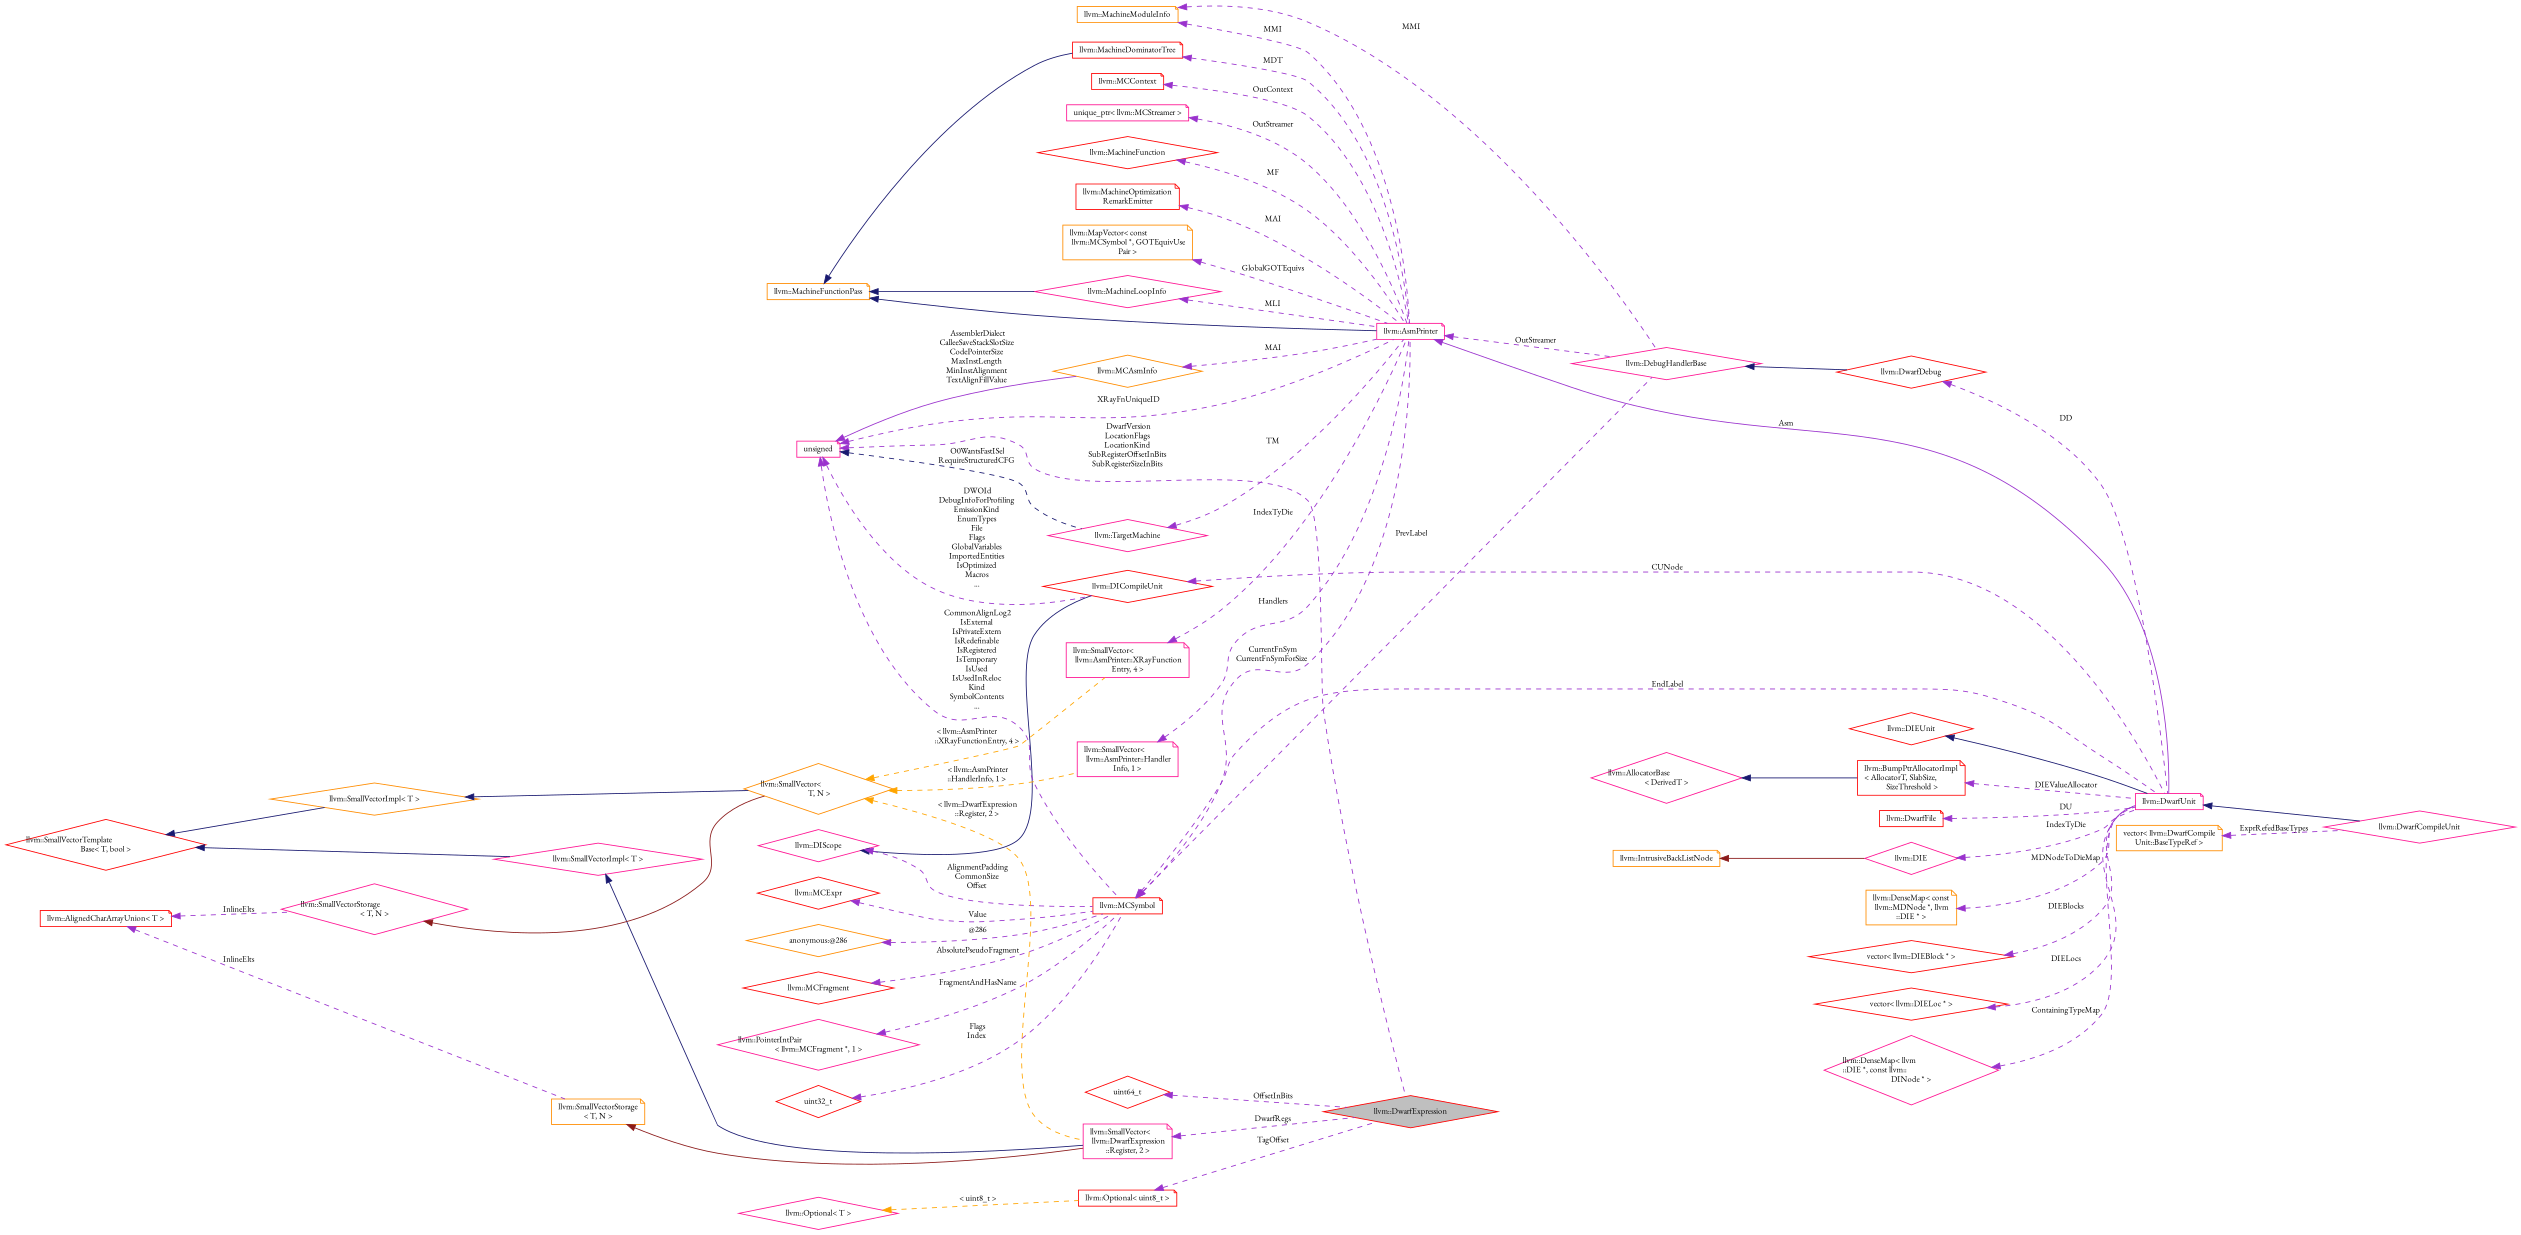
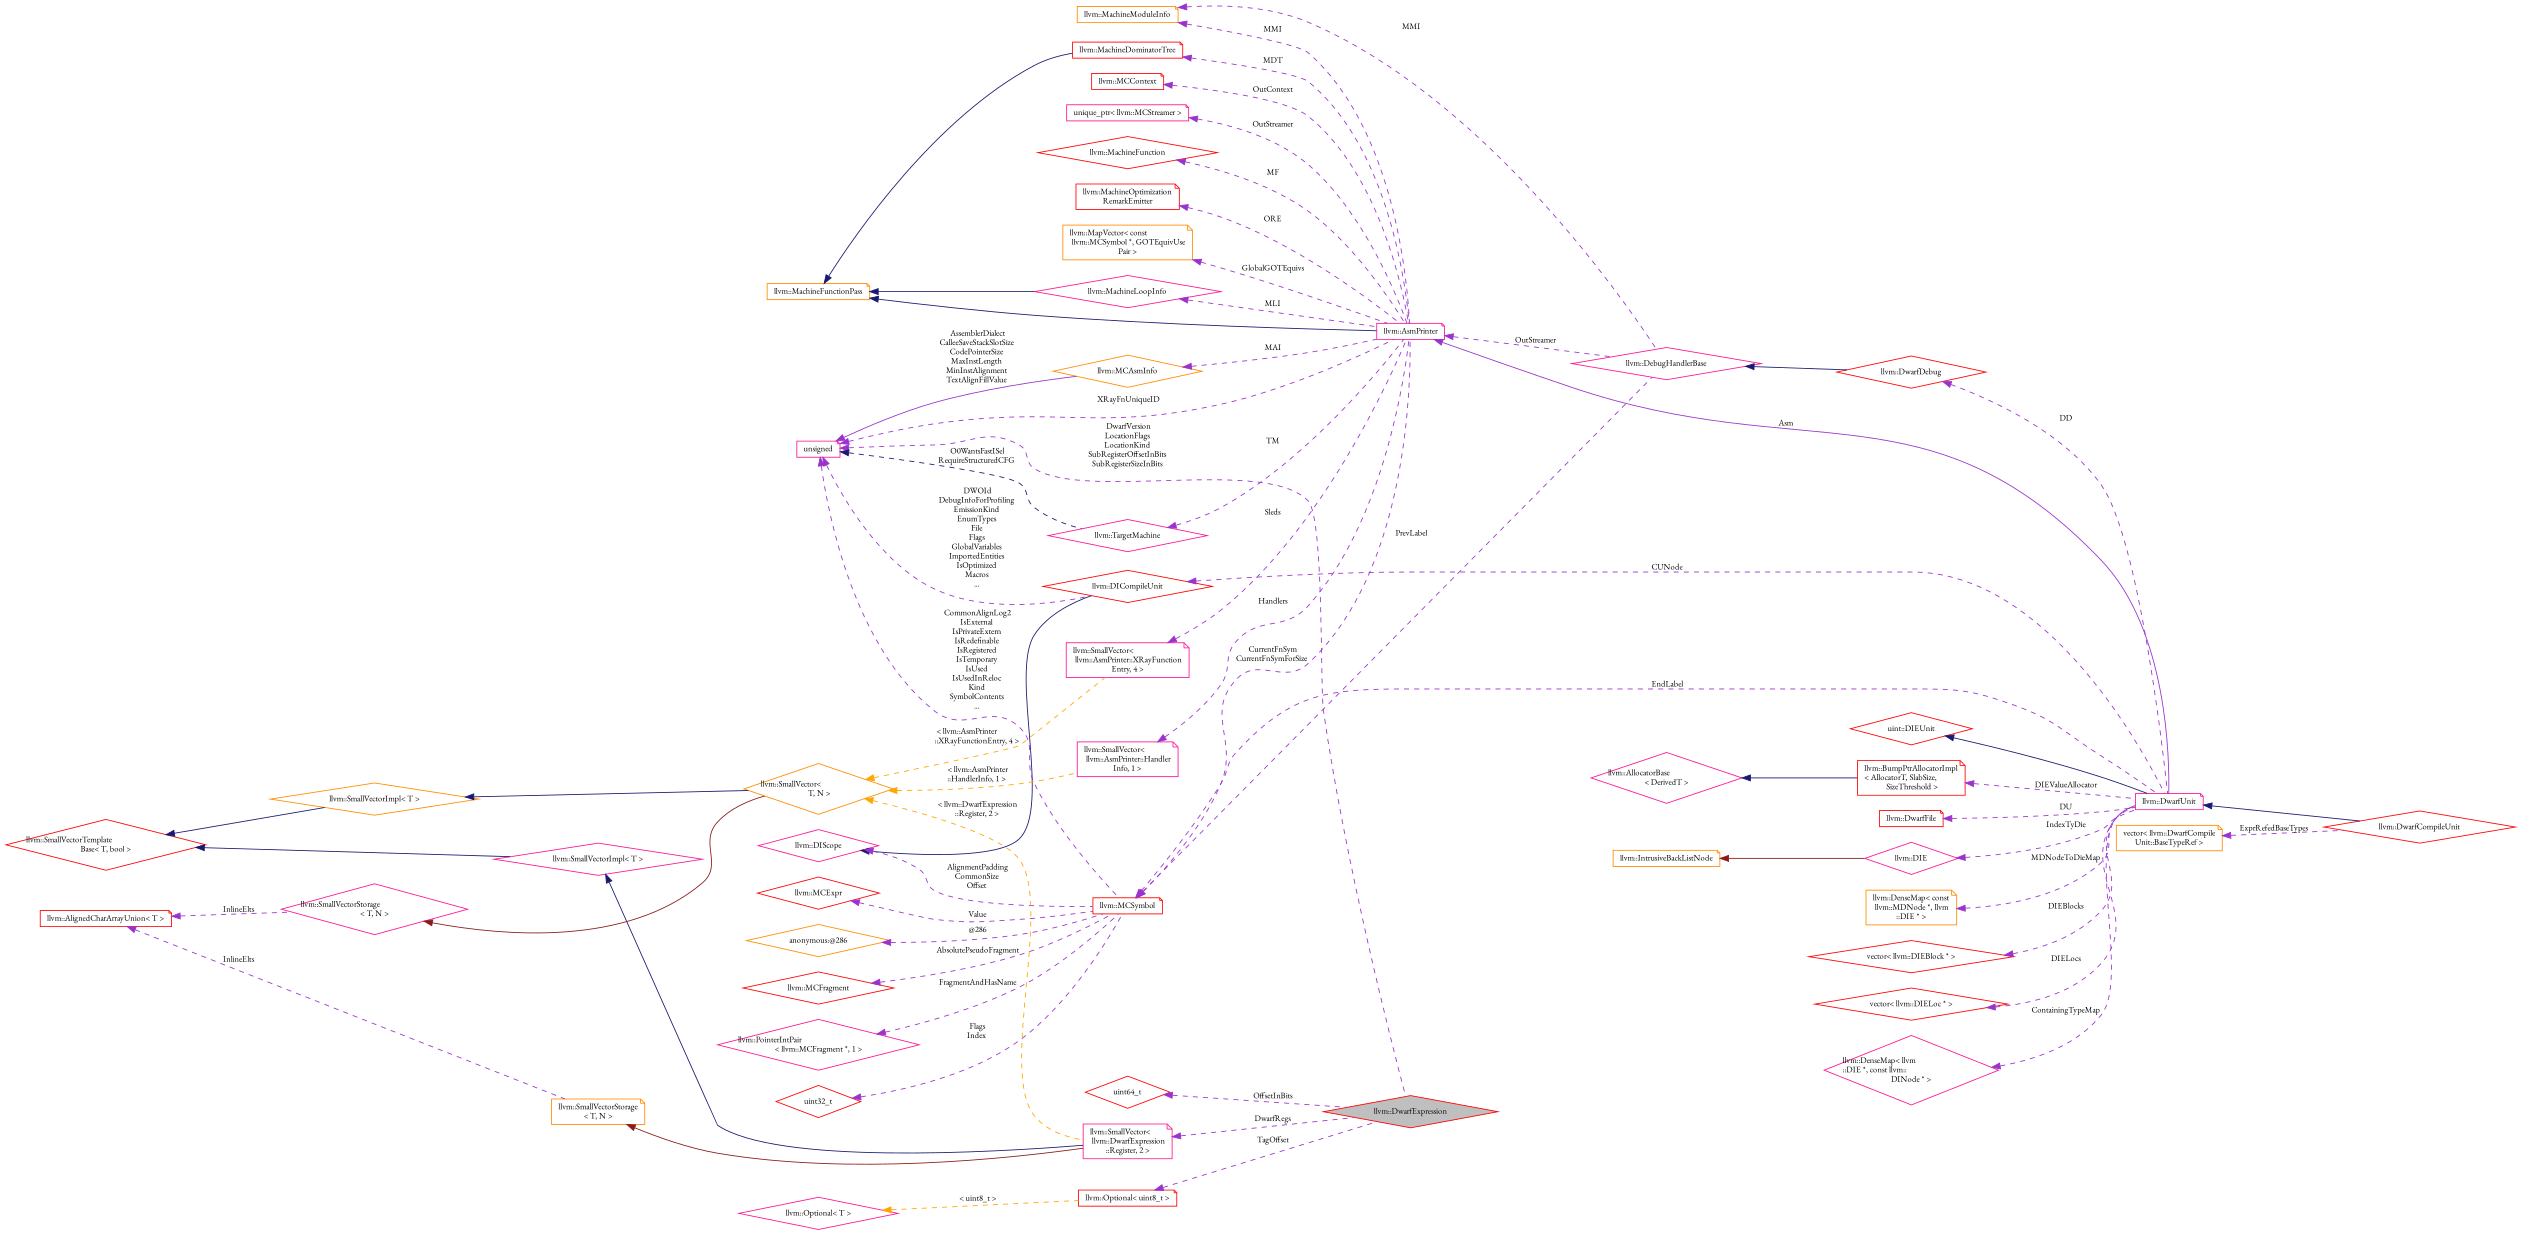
(1272, 219) -> (1272, 219)
(1272, 512) -> (1272, 512)
(1911, 729) -> (1911, 729)
(2420, 827) -> (2420, 827)
